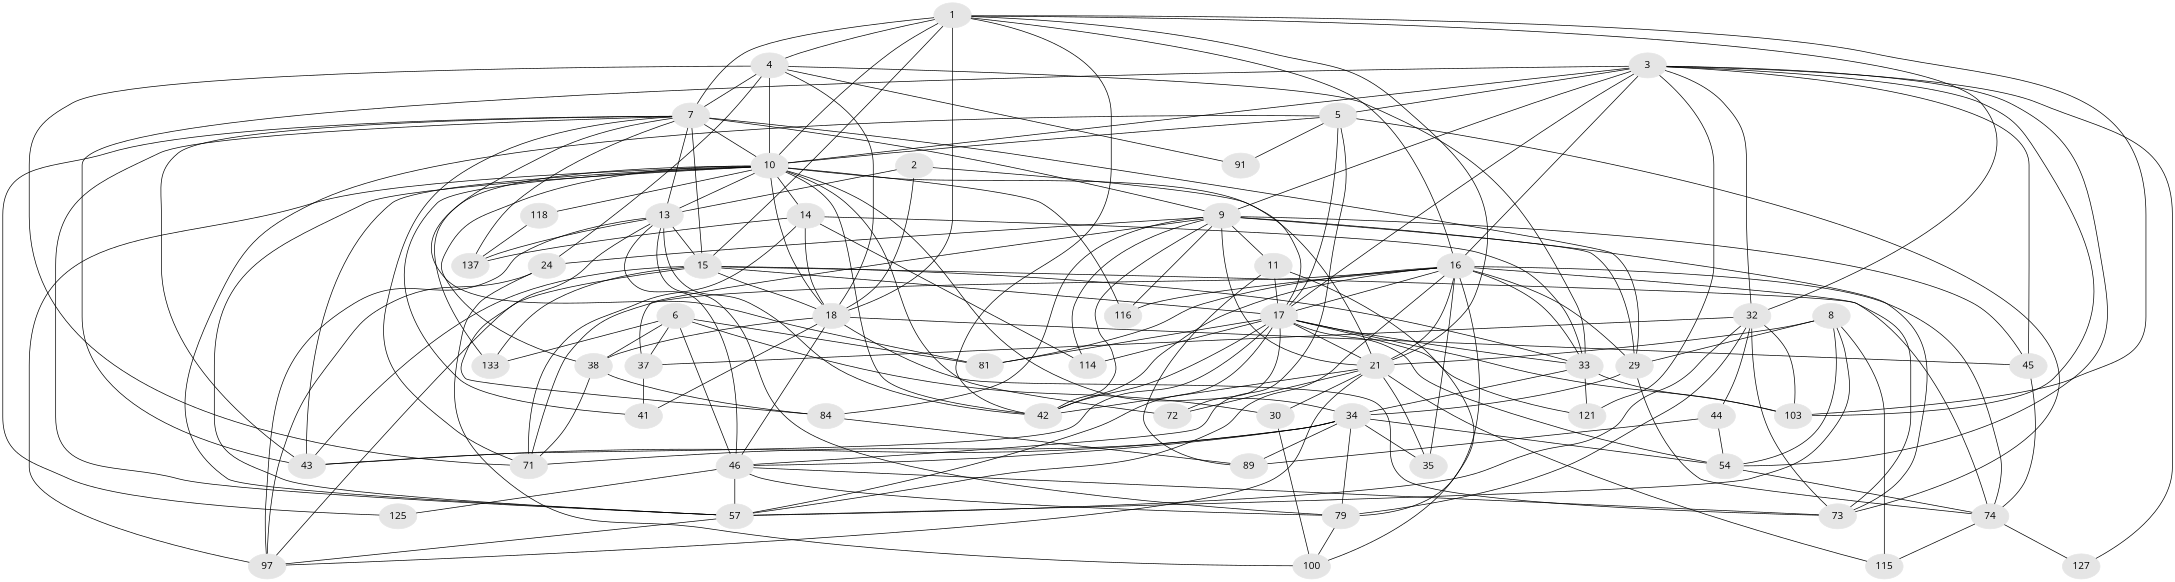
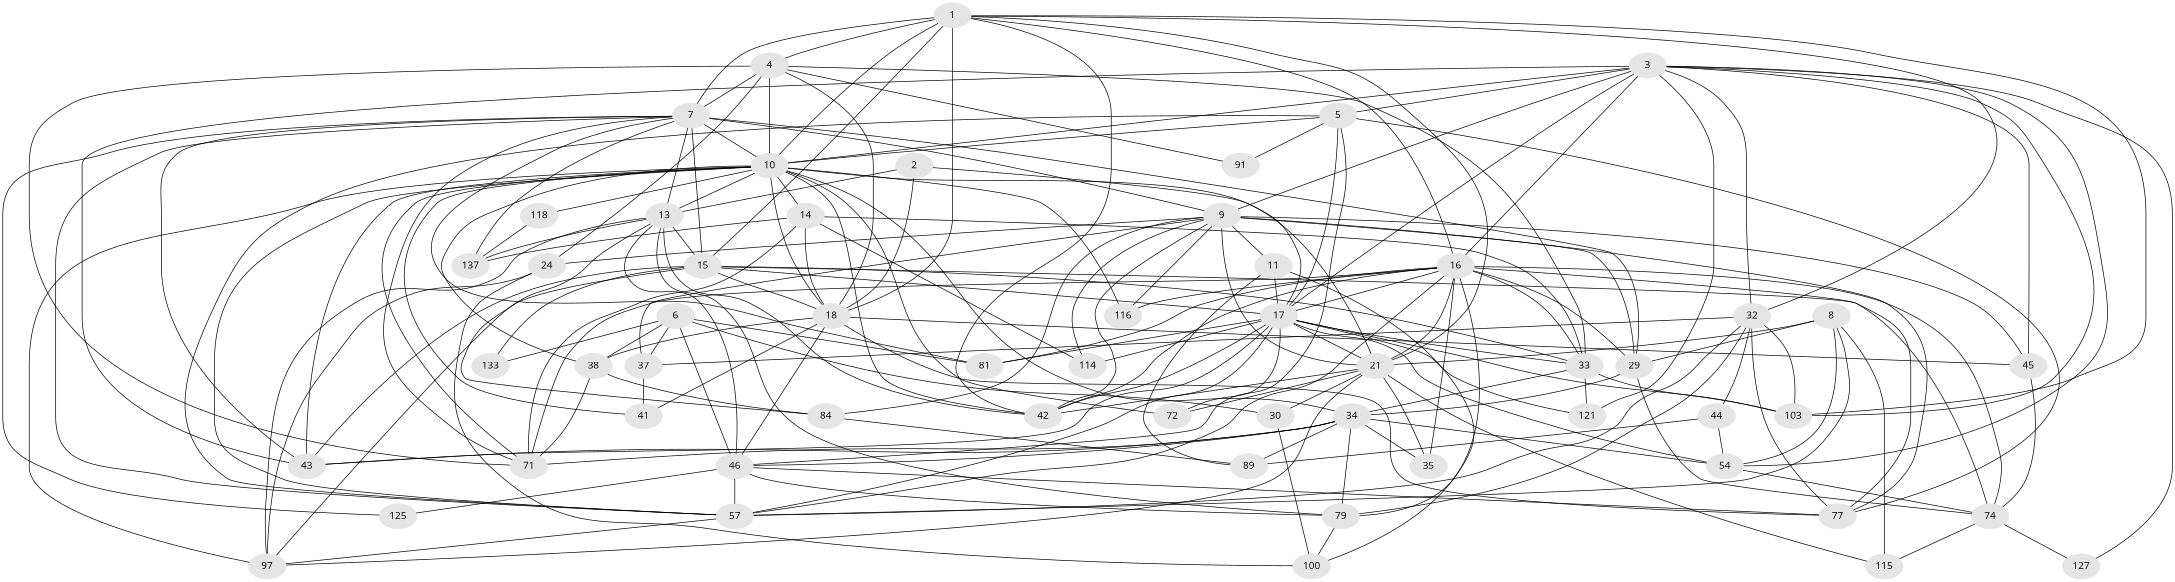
(518, 183) -> (443, 194)
(1838, 516) -> (1838, 516)
